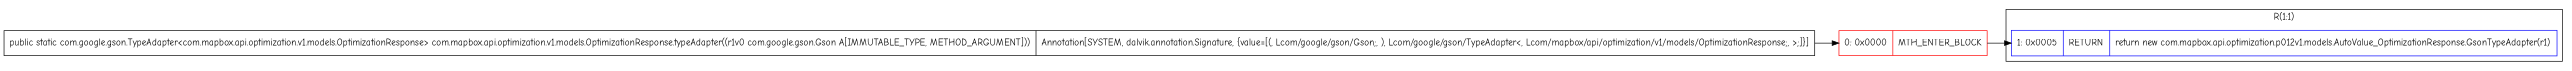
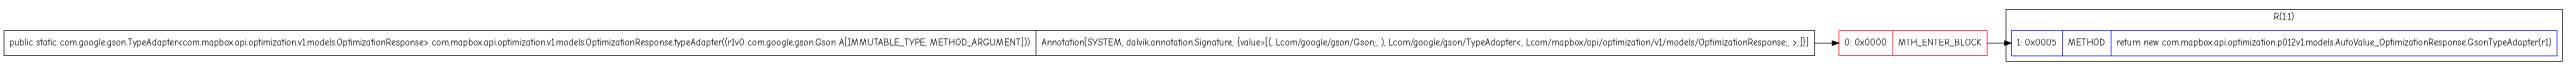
(2086, 43) -> (2087, 43)
